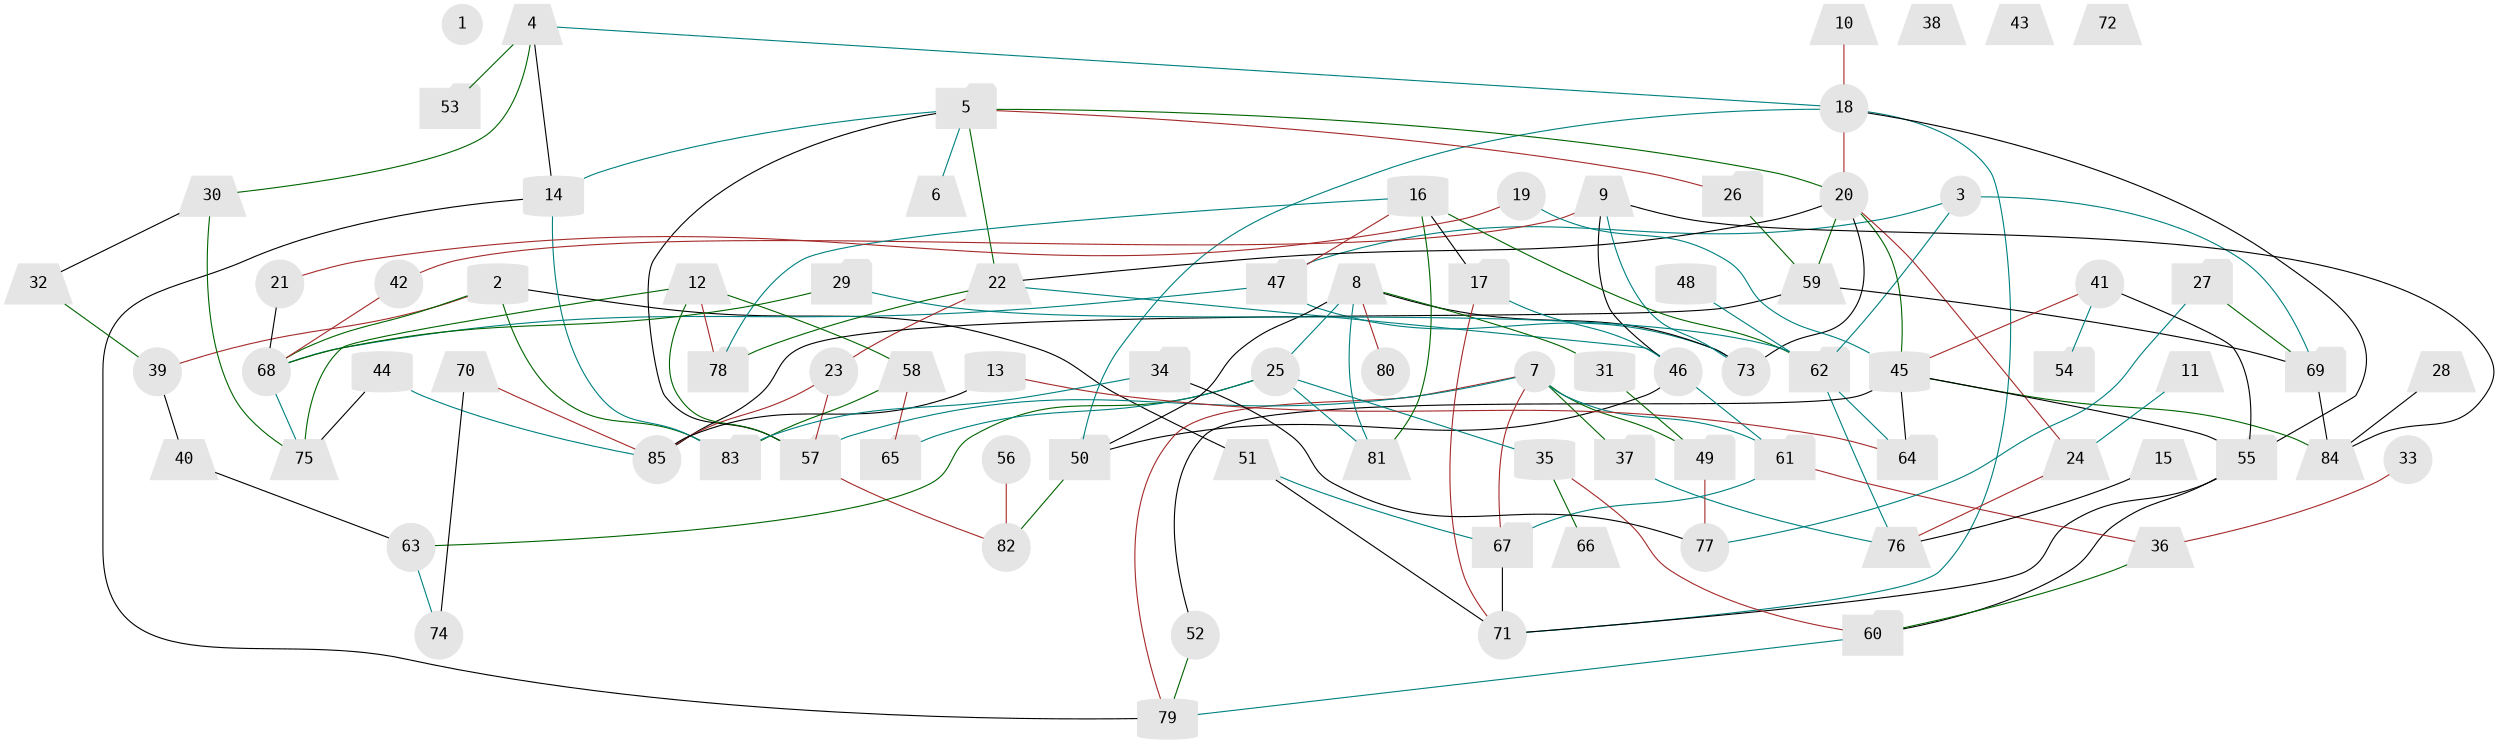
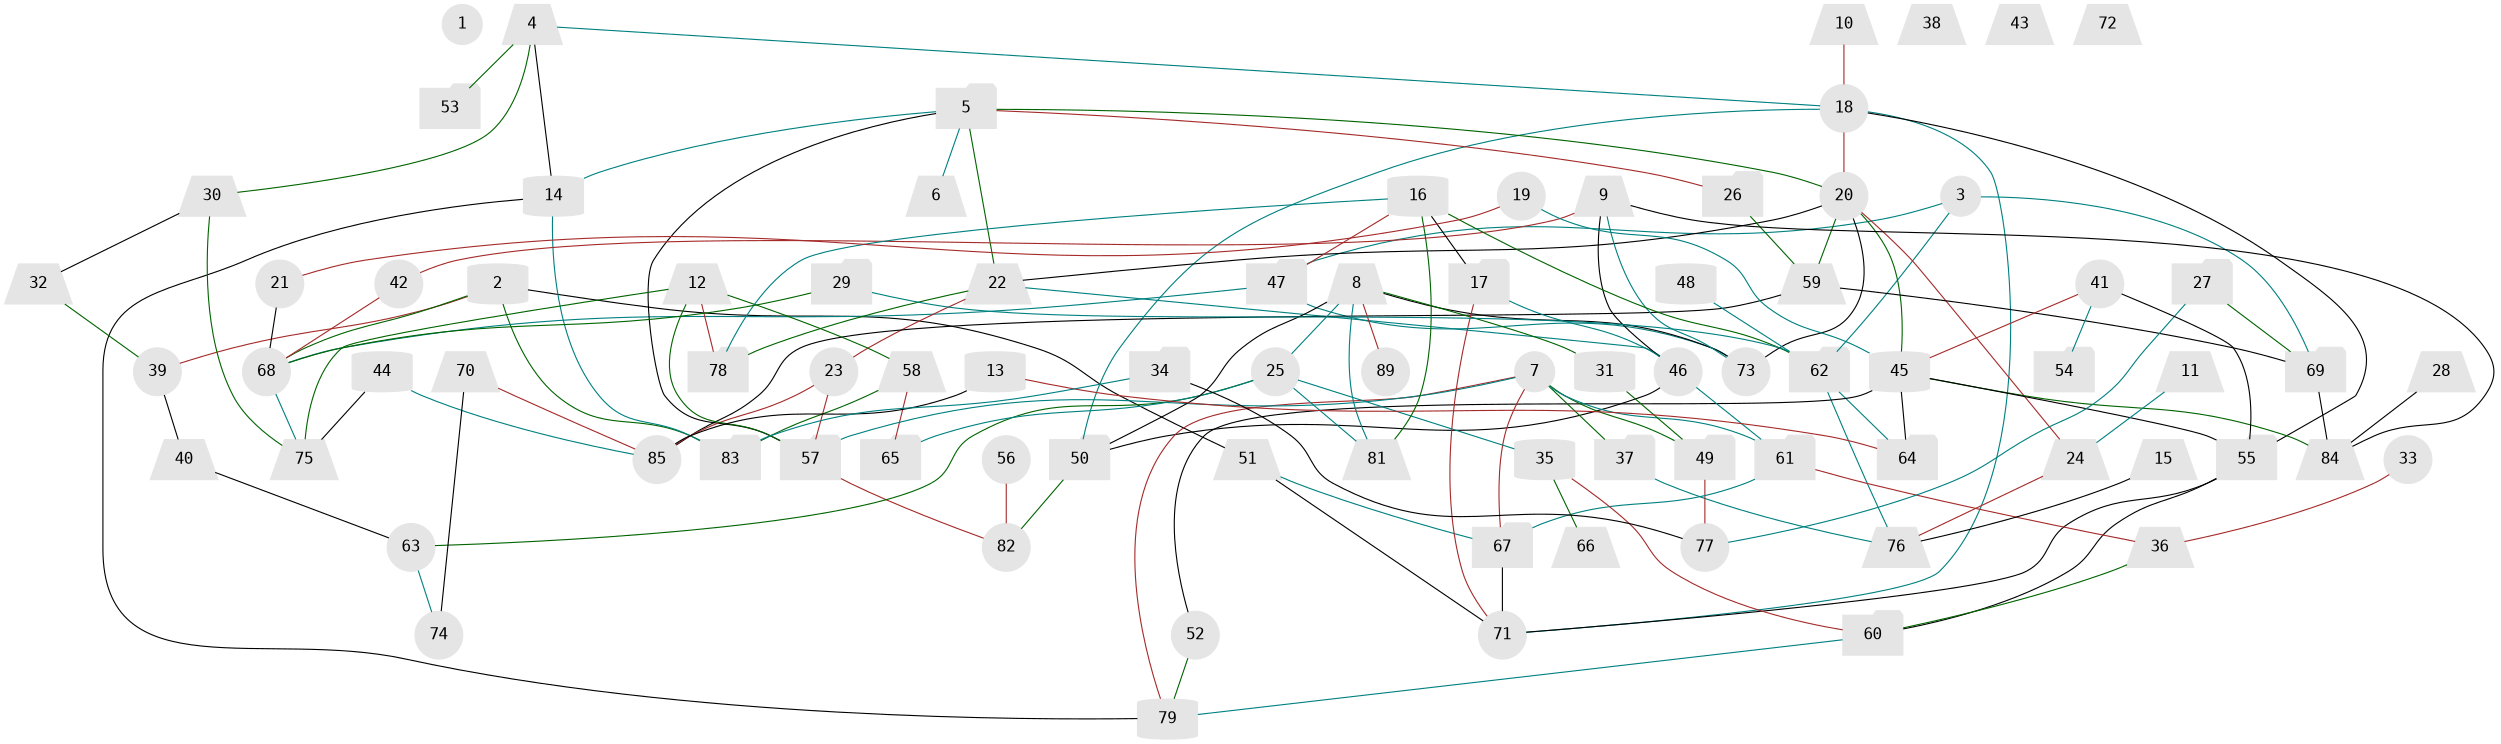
(1386, 372) -> (1386, 372)
